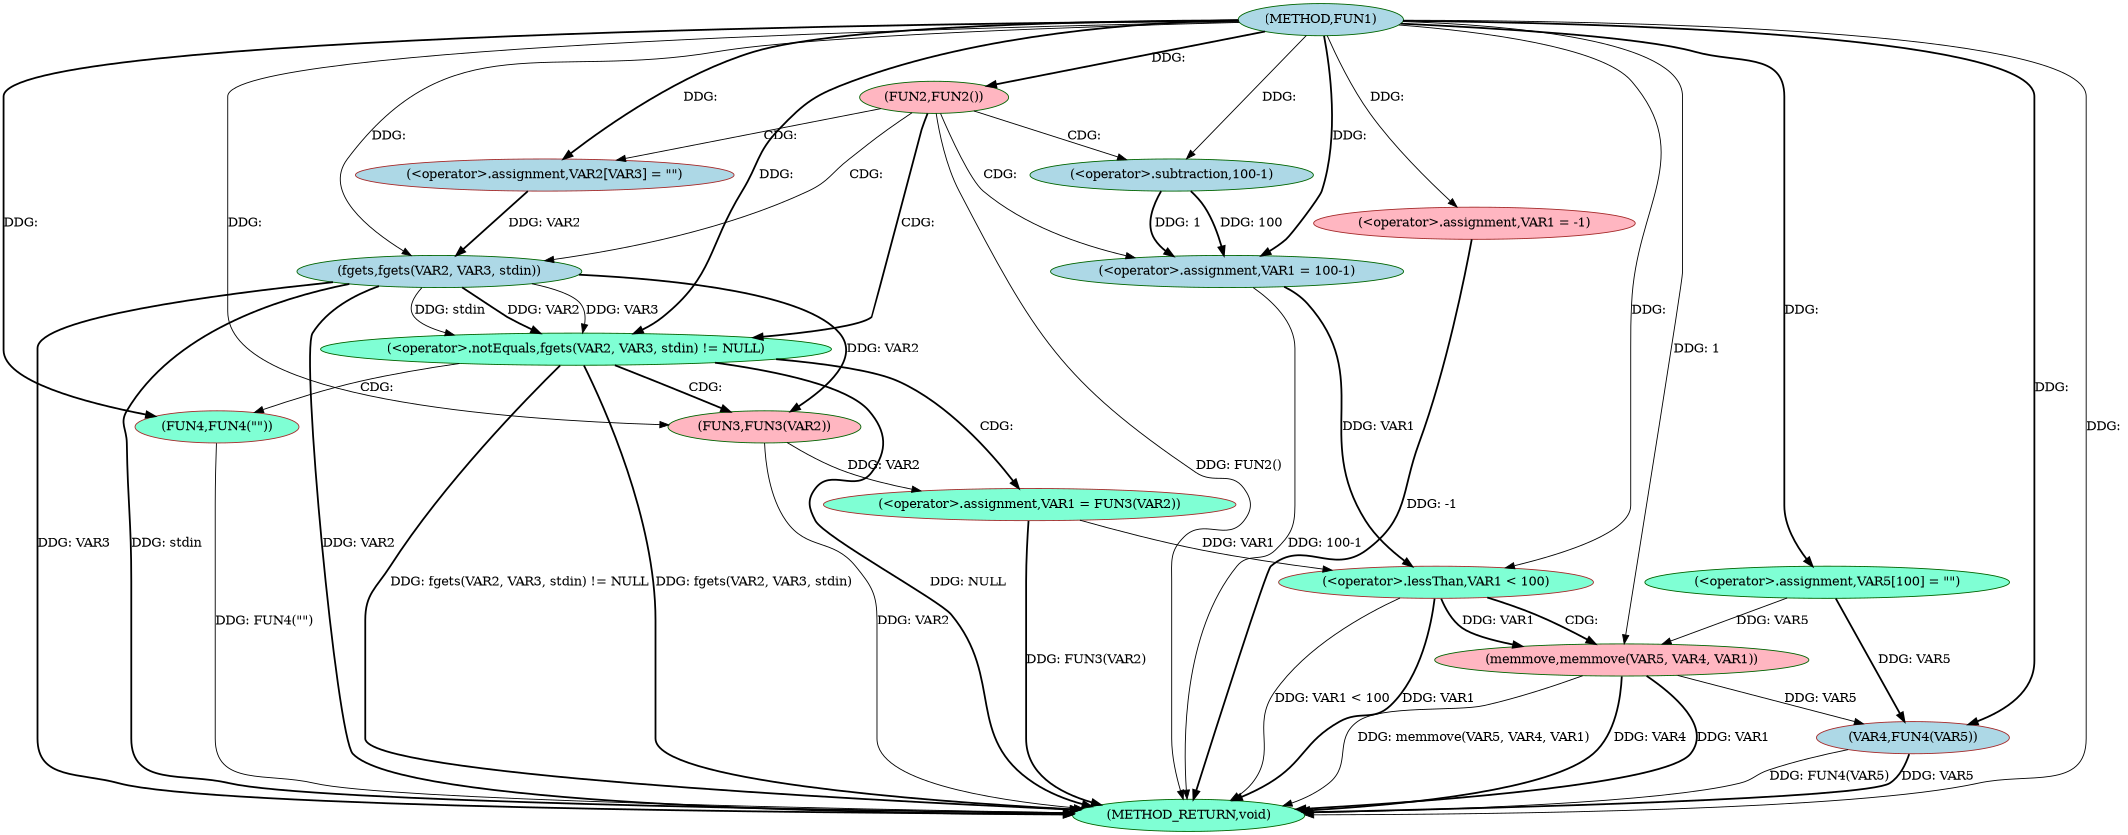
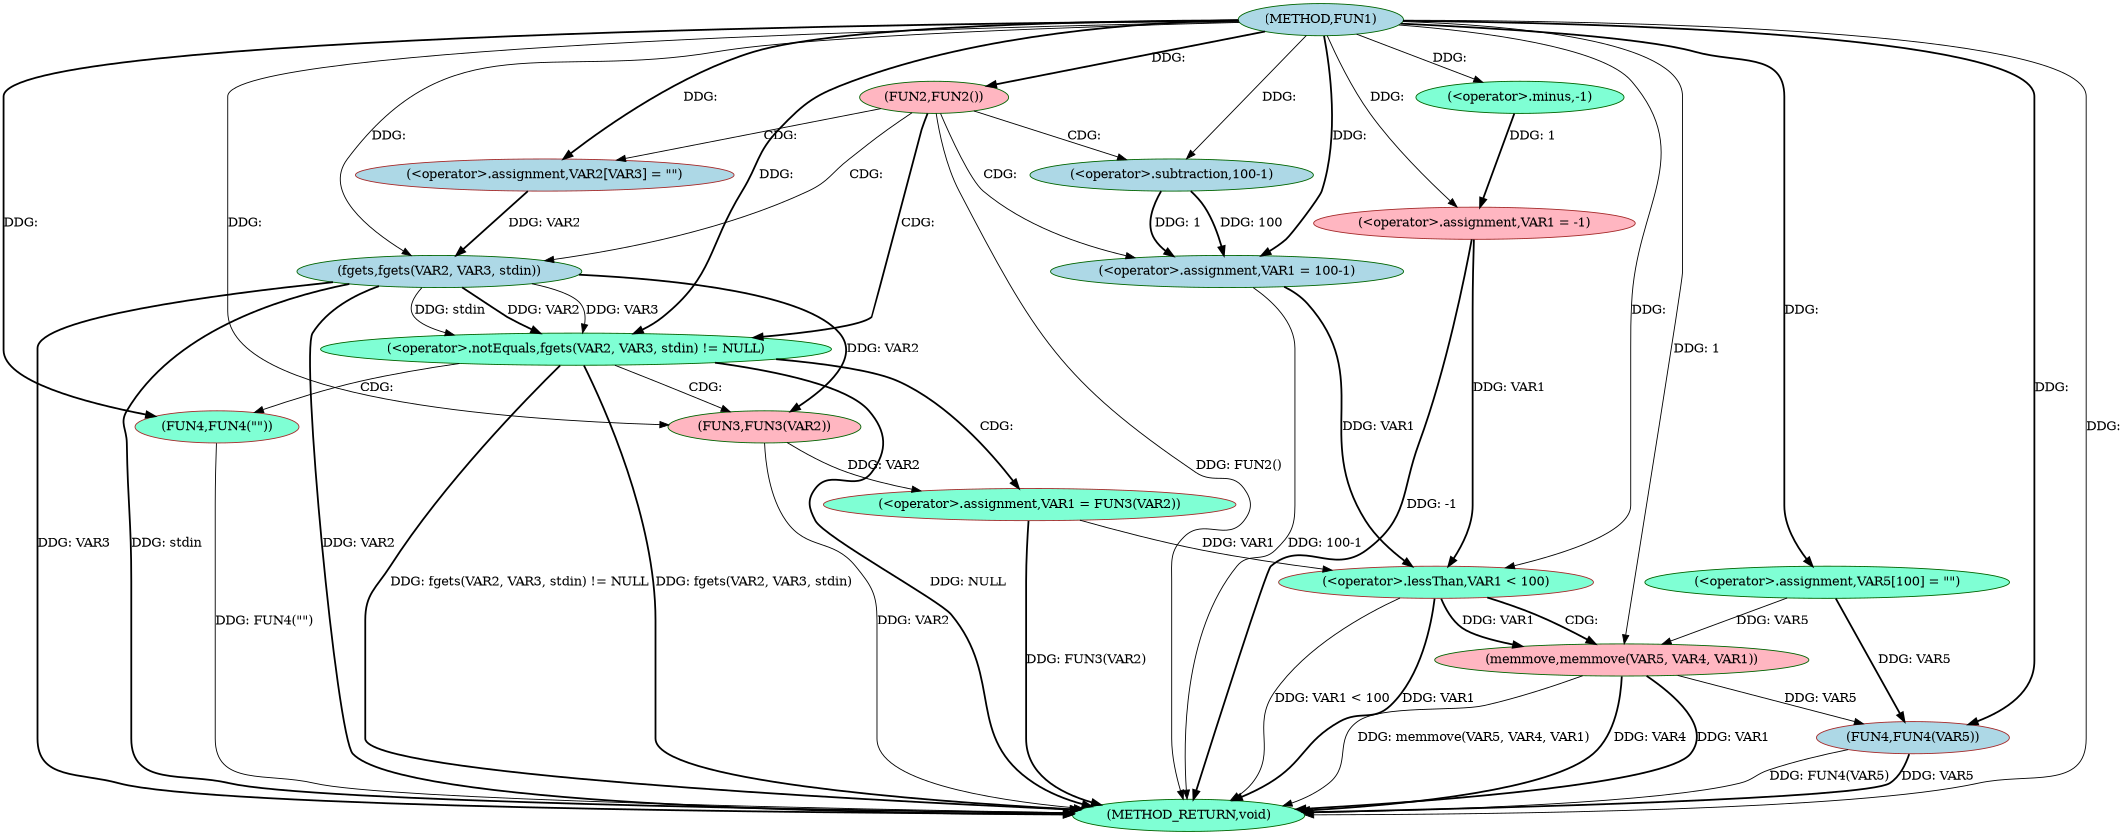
none -> (1520, 97)
(668, 387) -> (668, 387)
none -> (1473, 401)
(1913, 738) -> (1913, 738)
